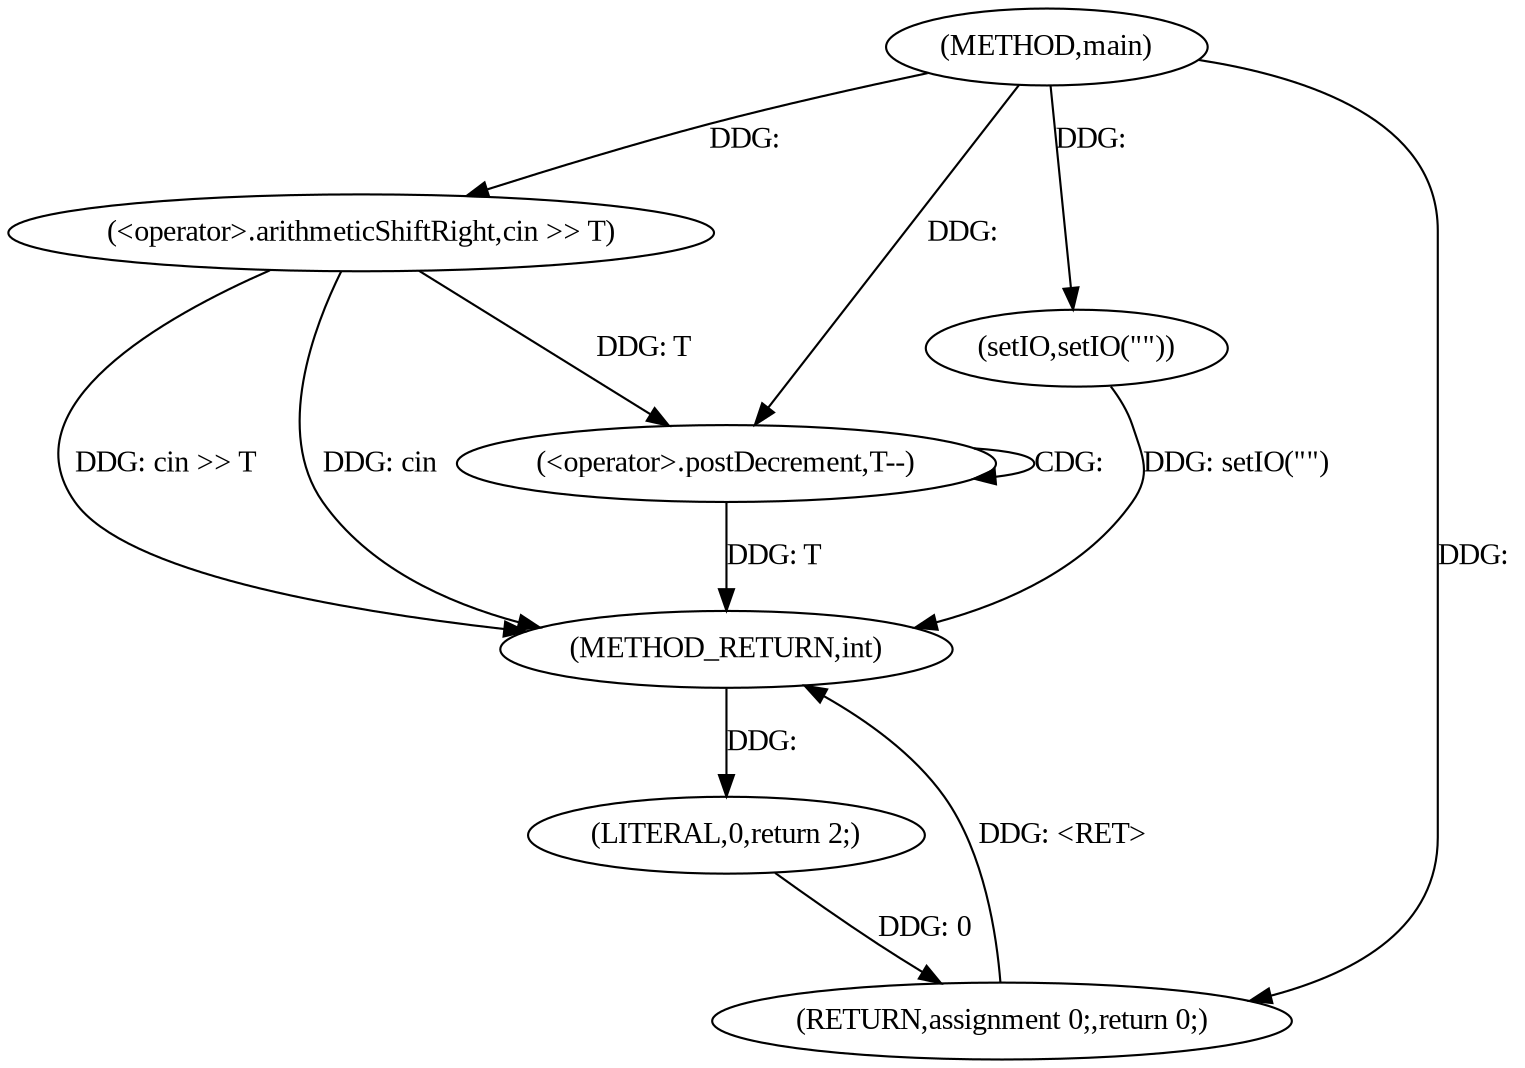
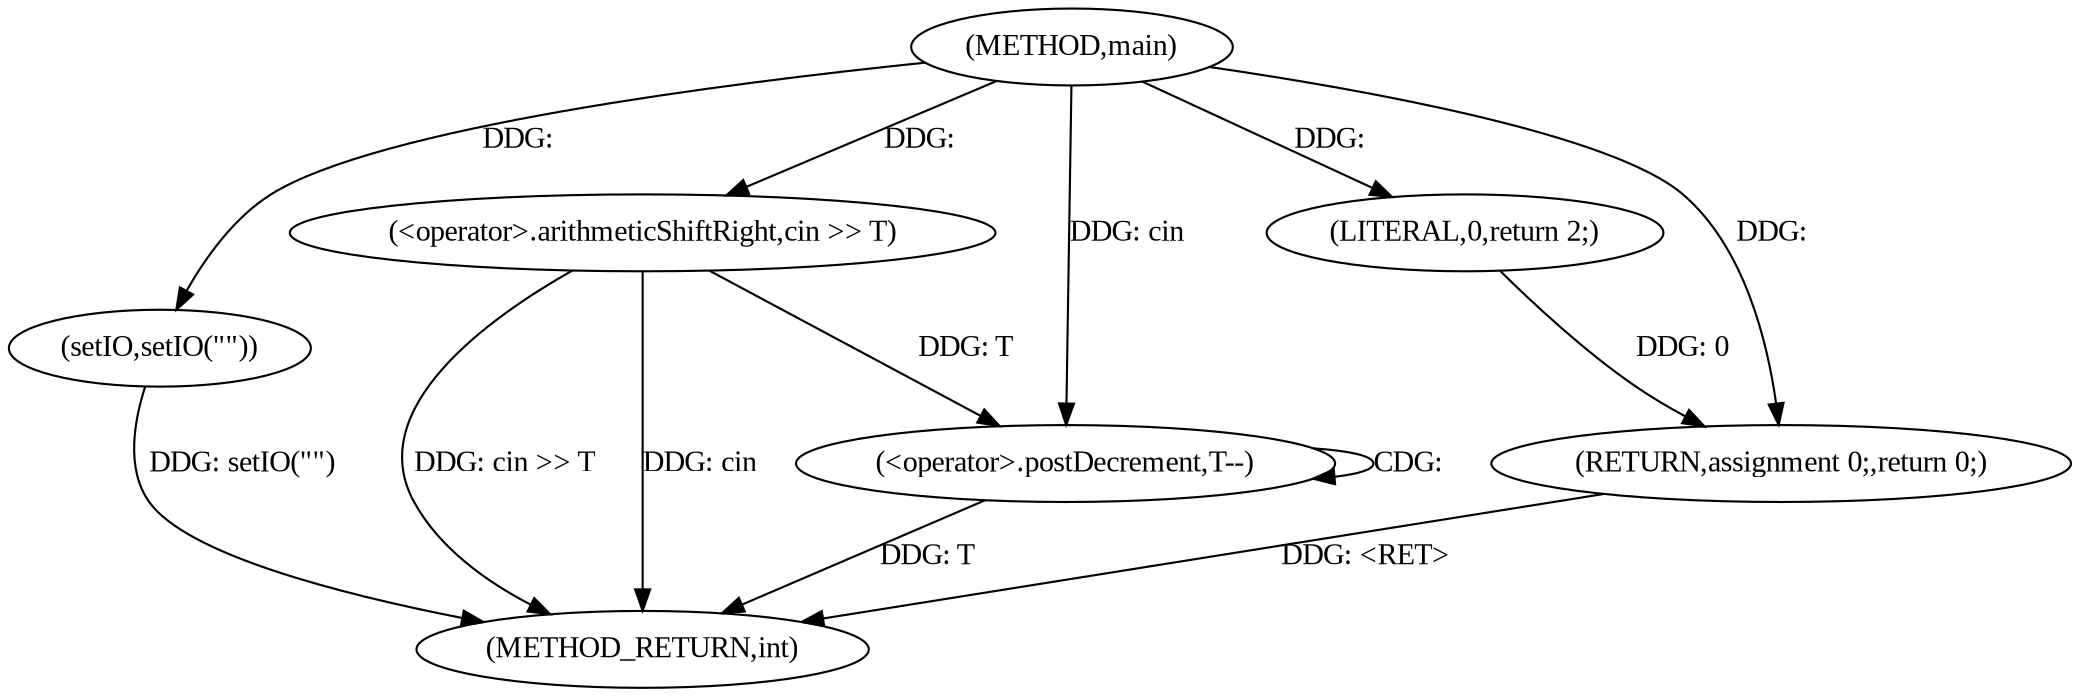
(967, 233) -> (1128, 233)
(726, 732) -> (1257, 135)
